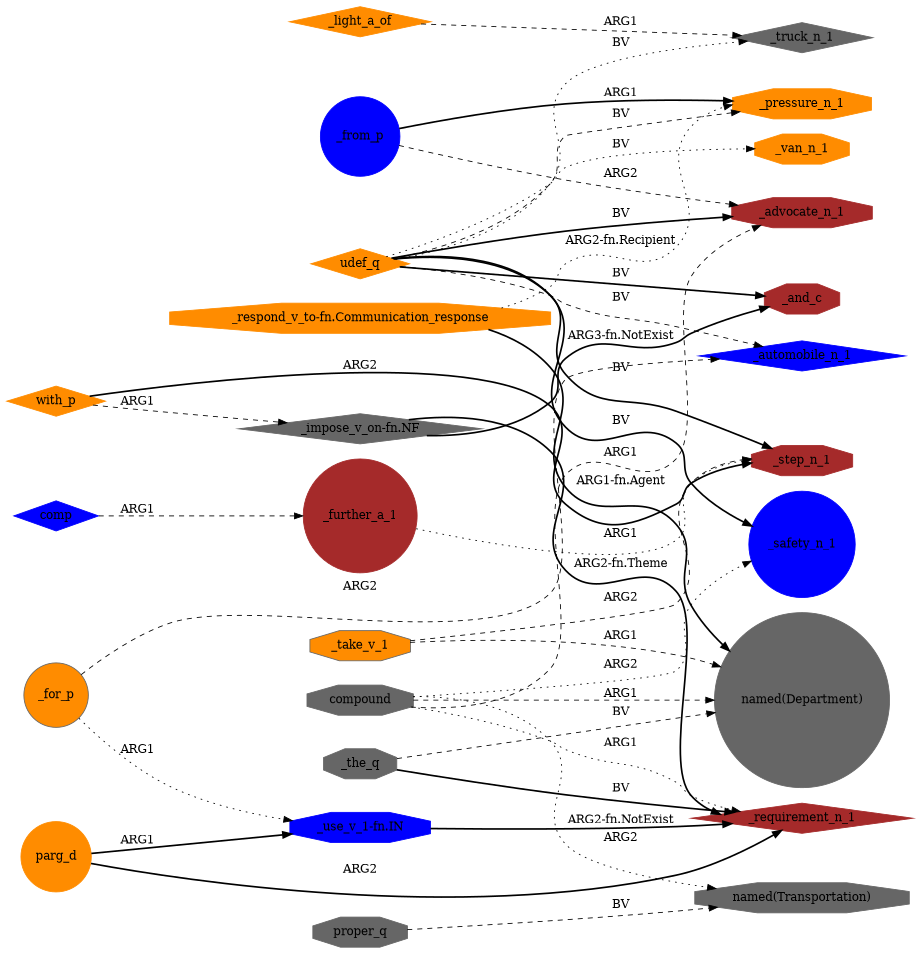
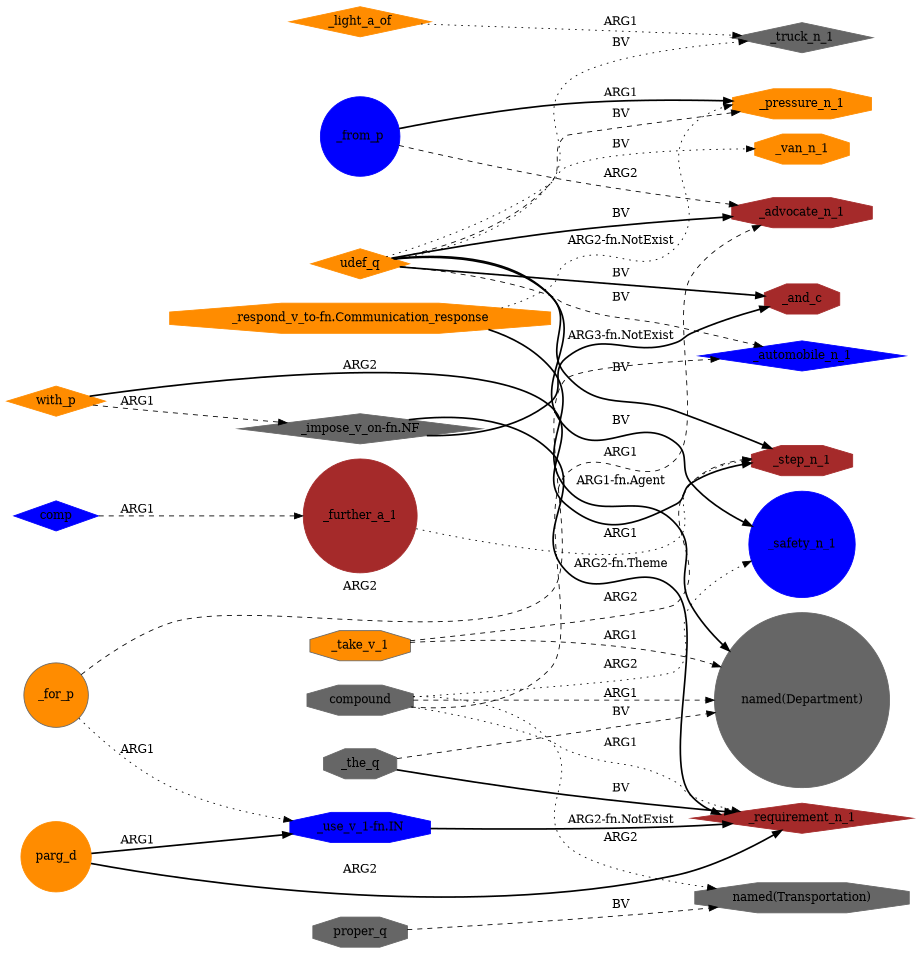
(577, 30) -> (577, 30)
(621, 241) -> (621, 241)
